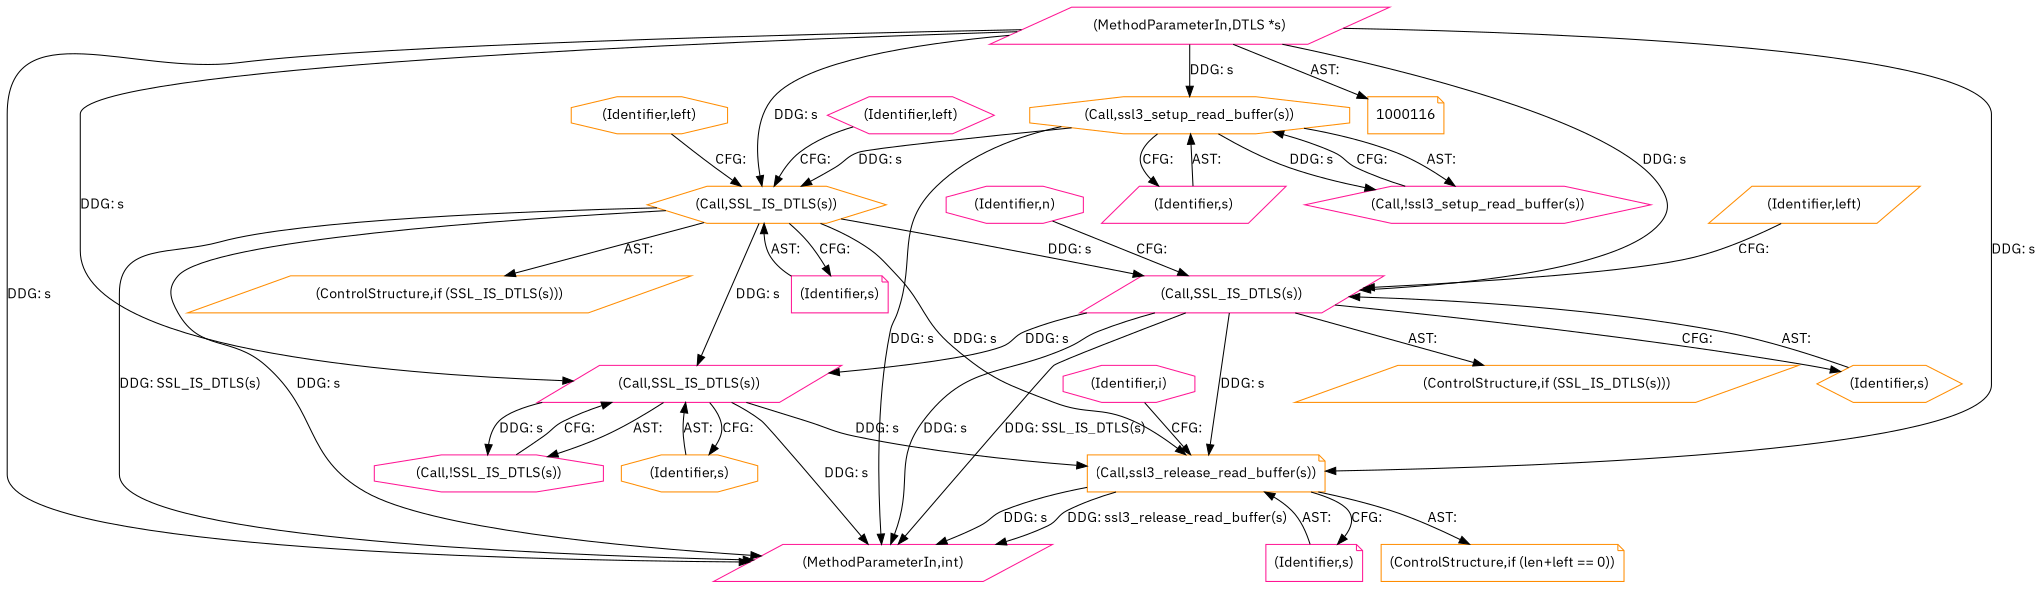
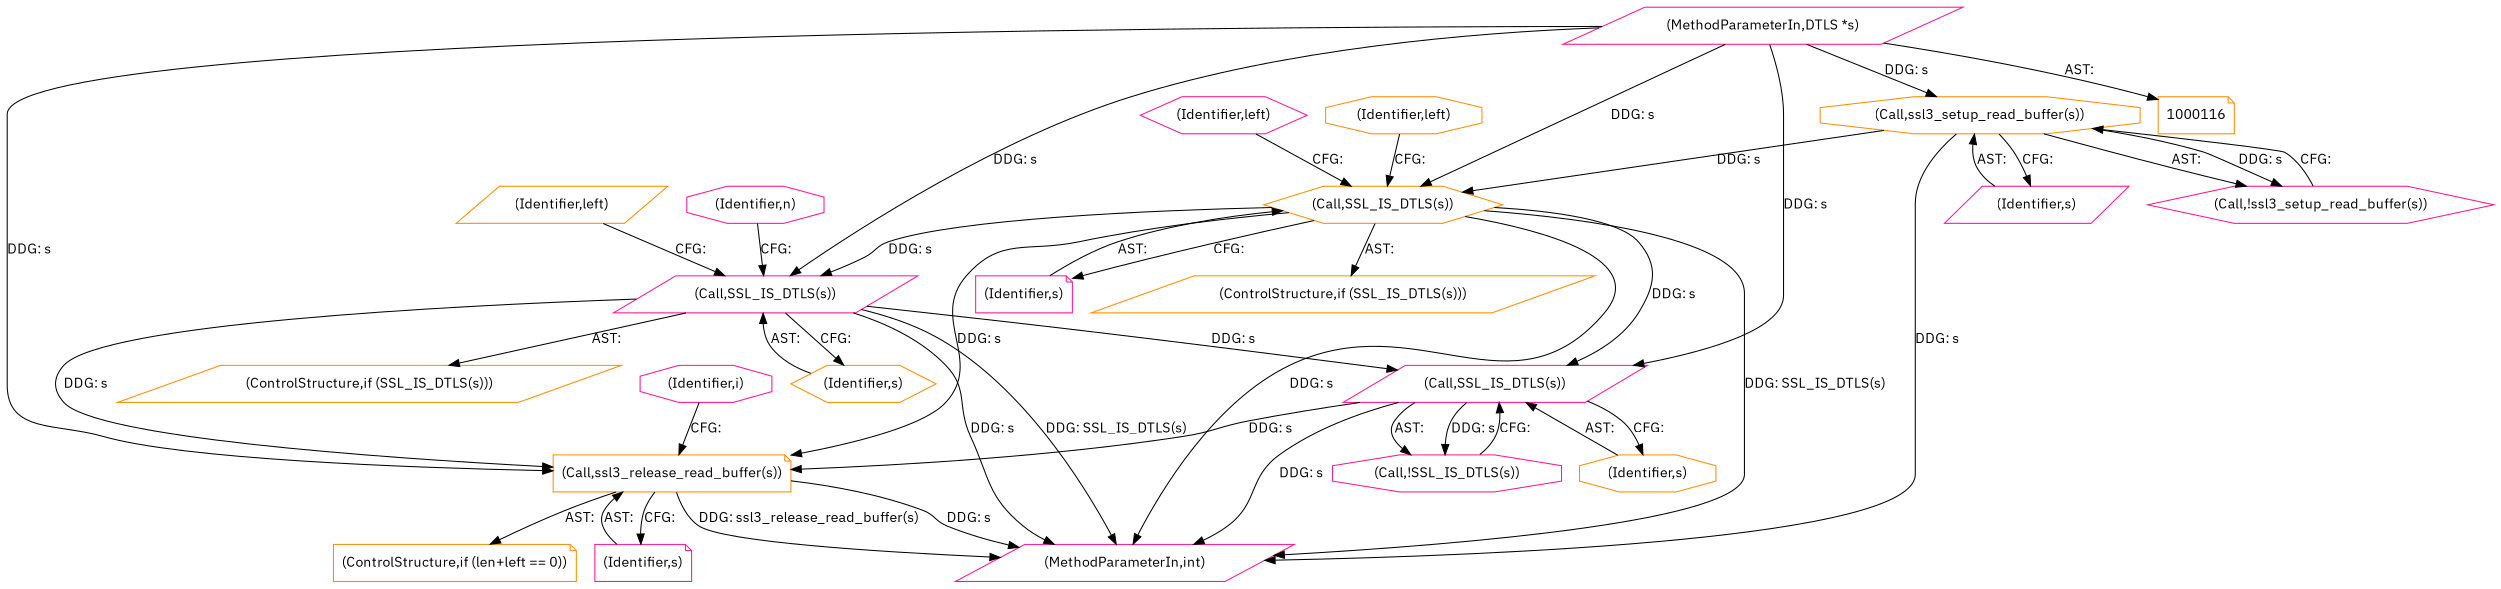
(7, 142) -> none
